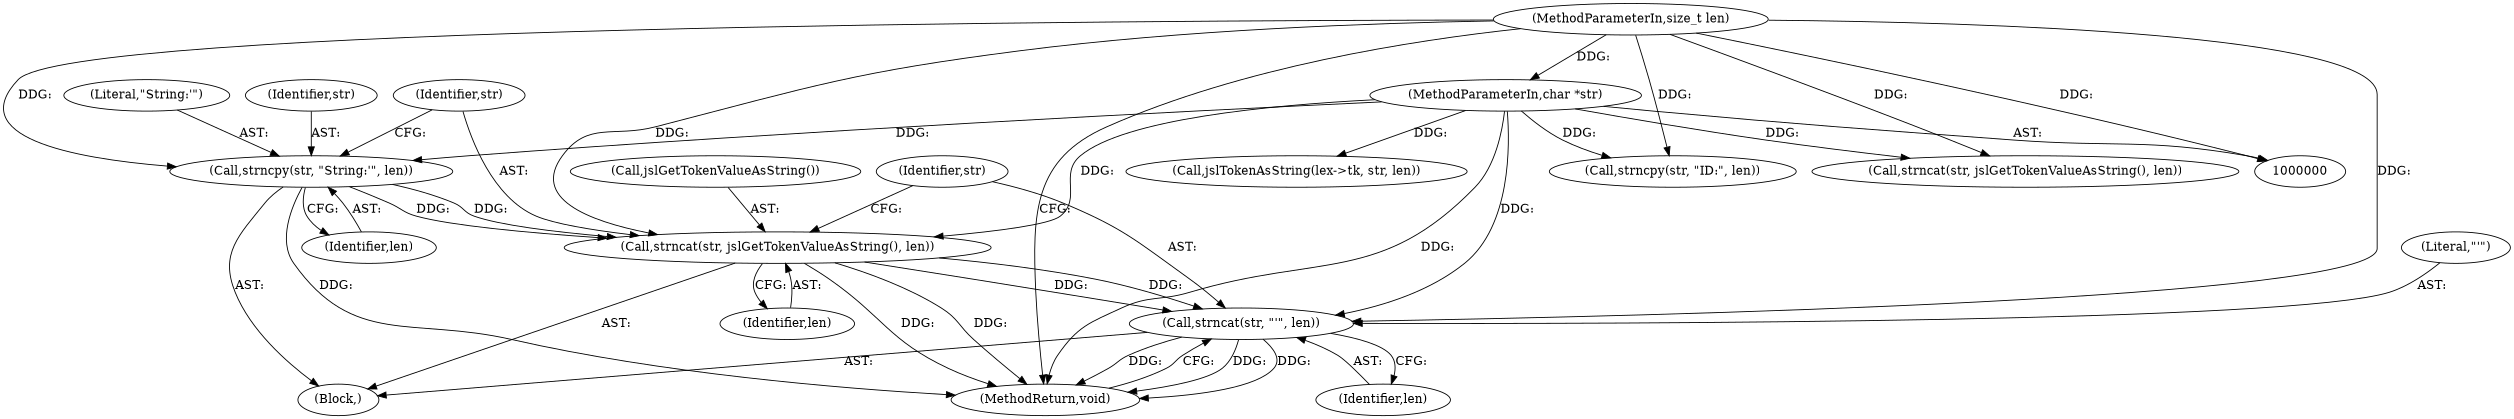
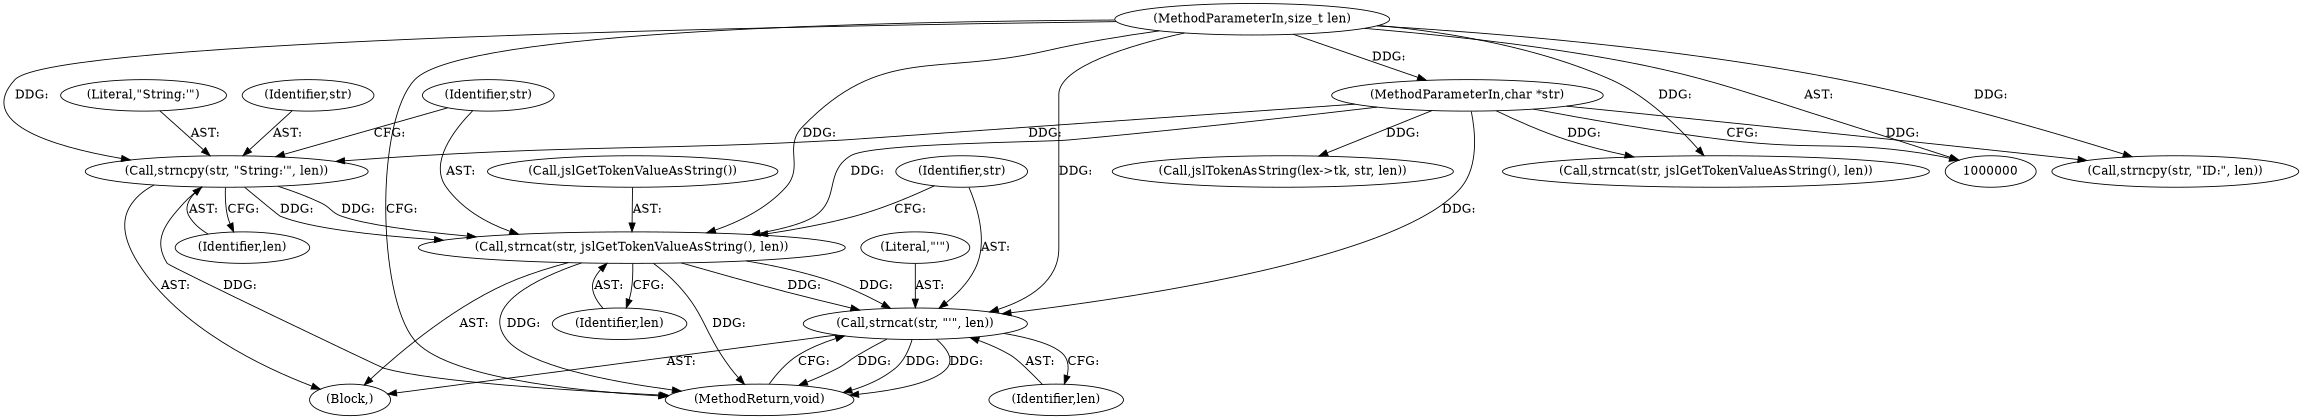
(2078, 95) -> (1821, 95)
(2030, 133) -> (1744, 133)
(1298, 270) -> none
